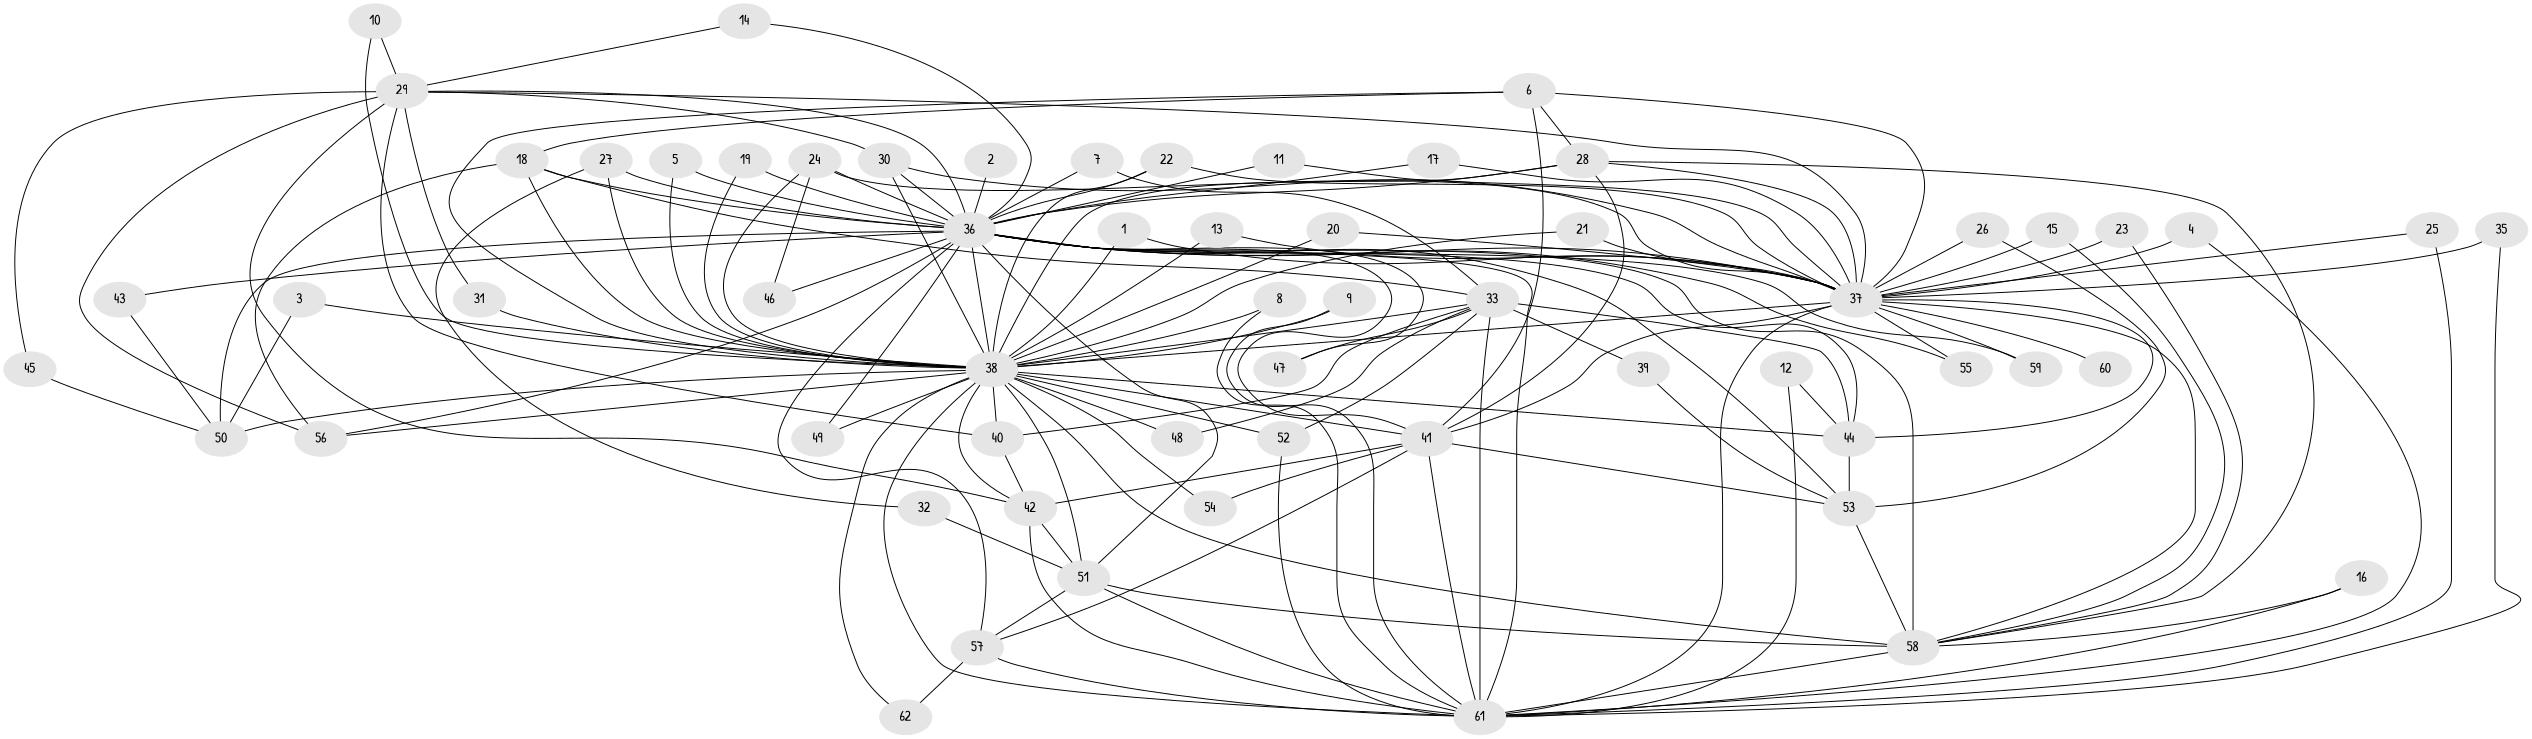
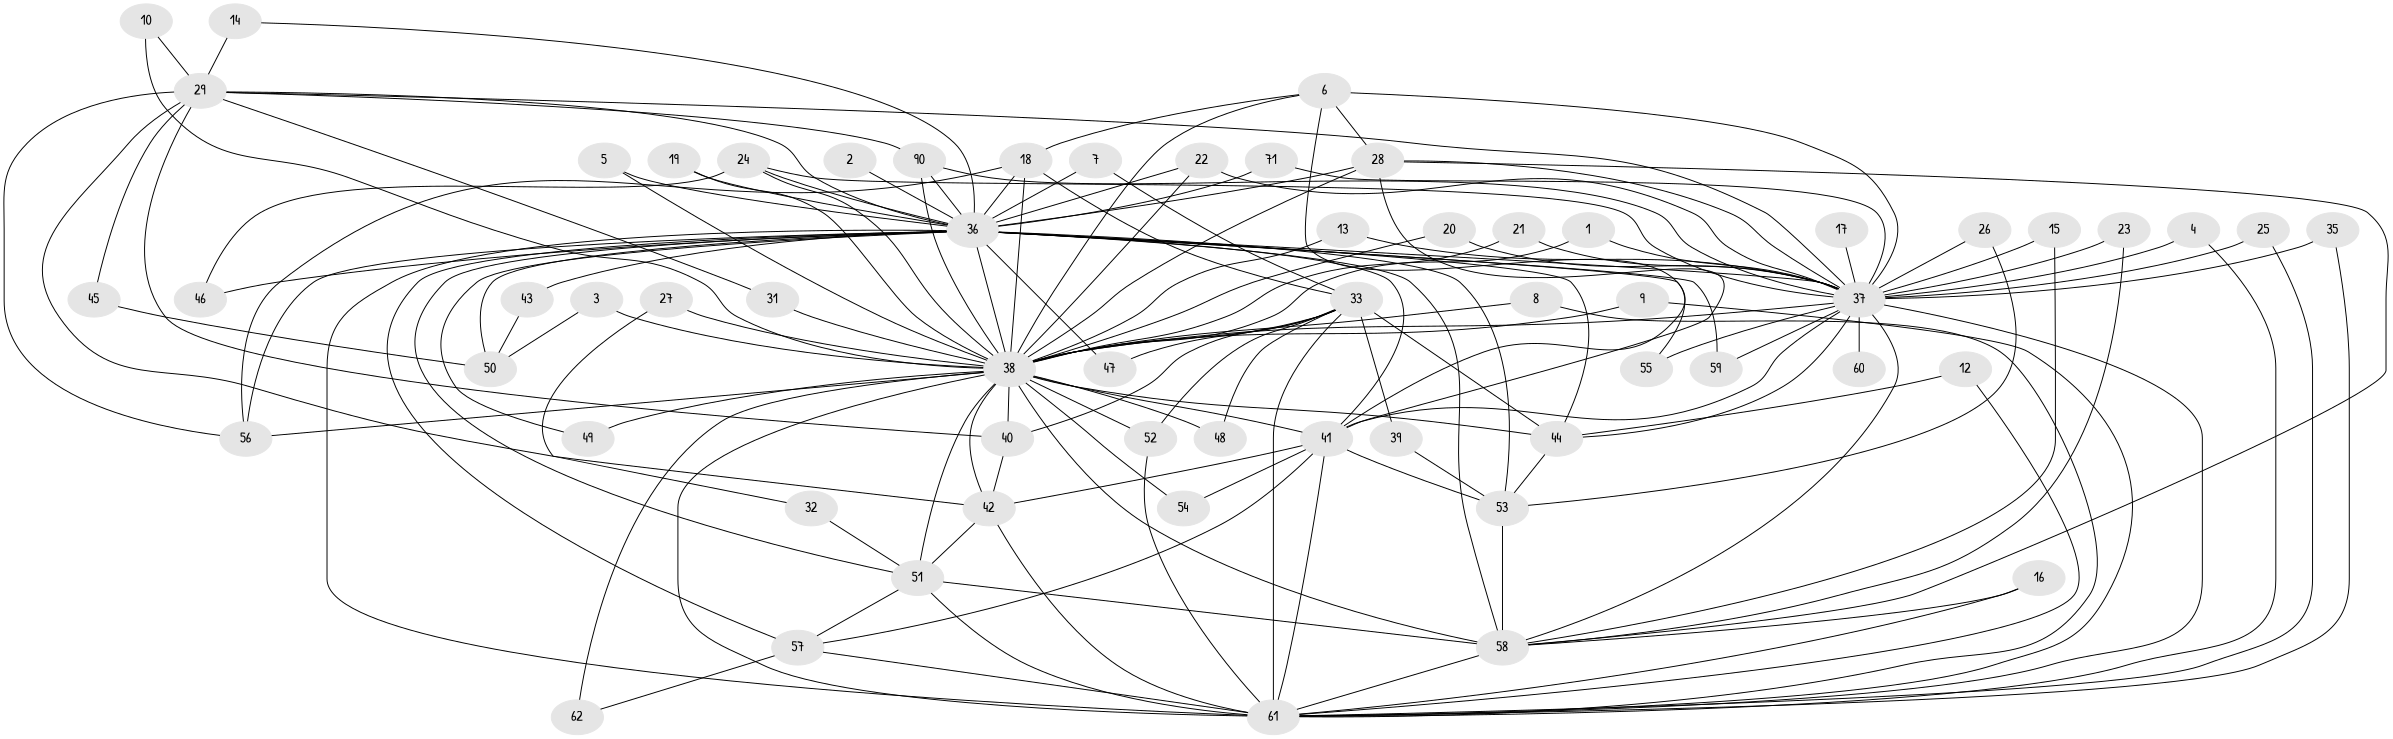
(884, 160) -> (920, 160)
(1279, 160) -> (1271, 160)
(1201, 191) -> none
(711, 196) -> none
(604, 386) -> none
